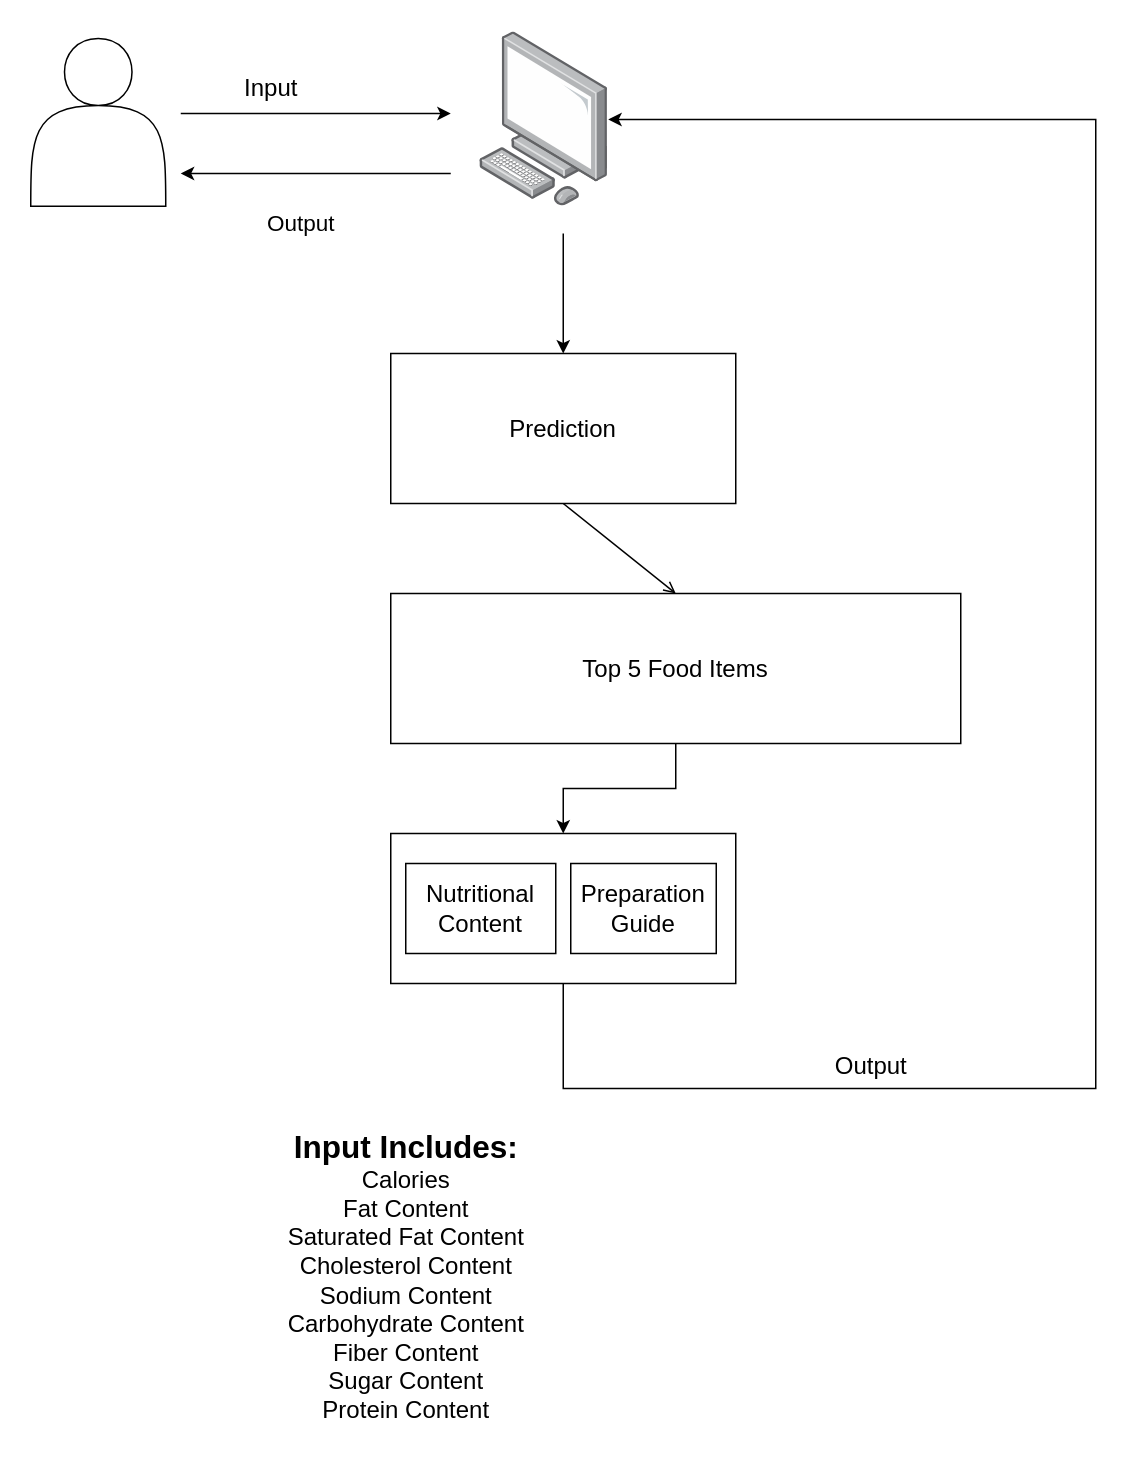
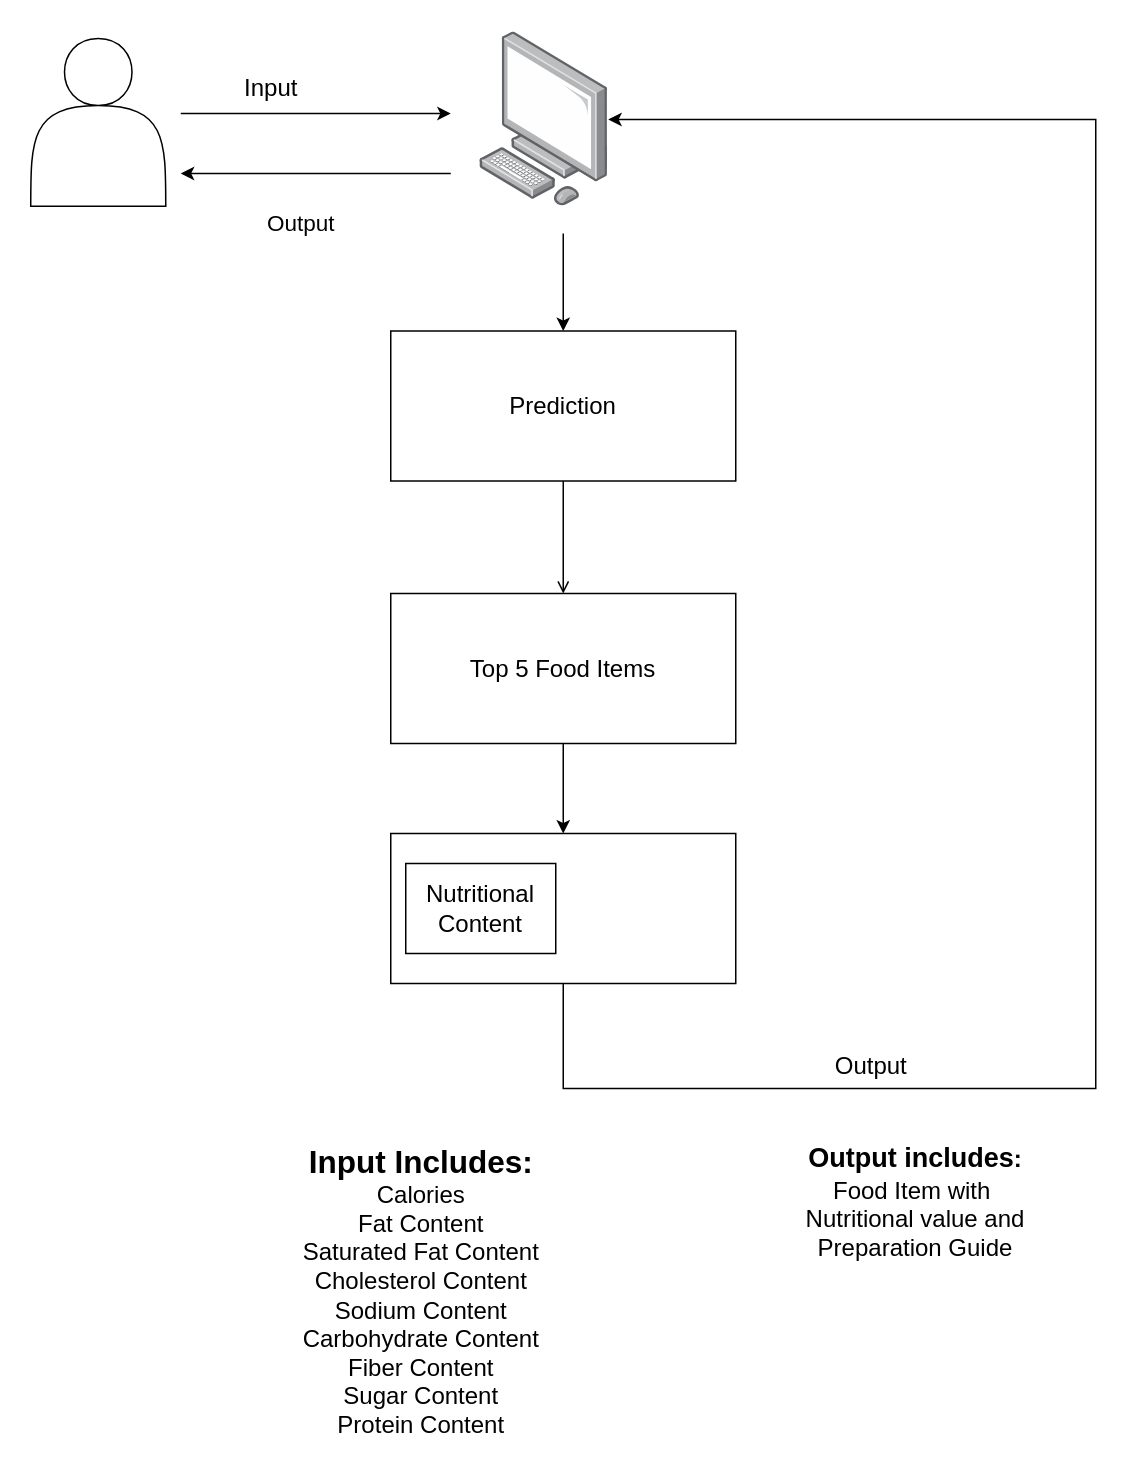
(563, 428) -> (563, 406)
(676, 668) -> (563, 668)
(644, 908) -> none
none -> (916, 1193)
(406, 1276) -> (421, 1291)
